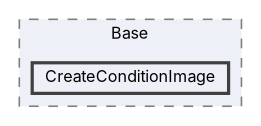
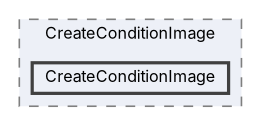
(130, 35) -> (130, 35)
